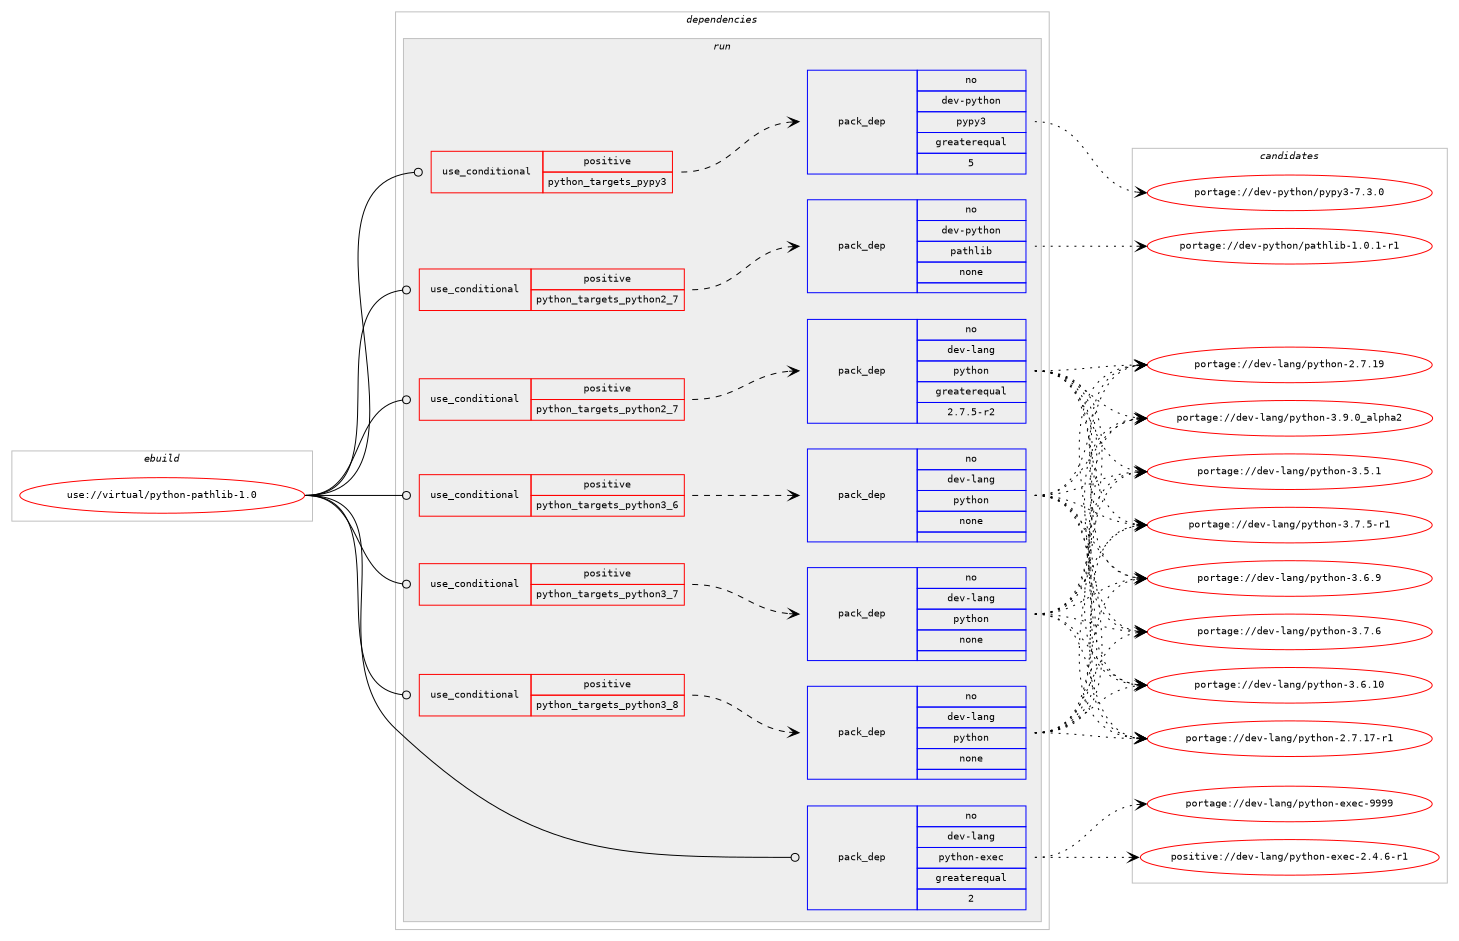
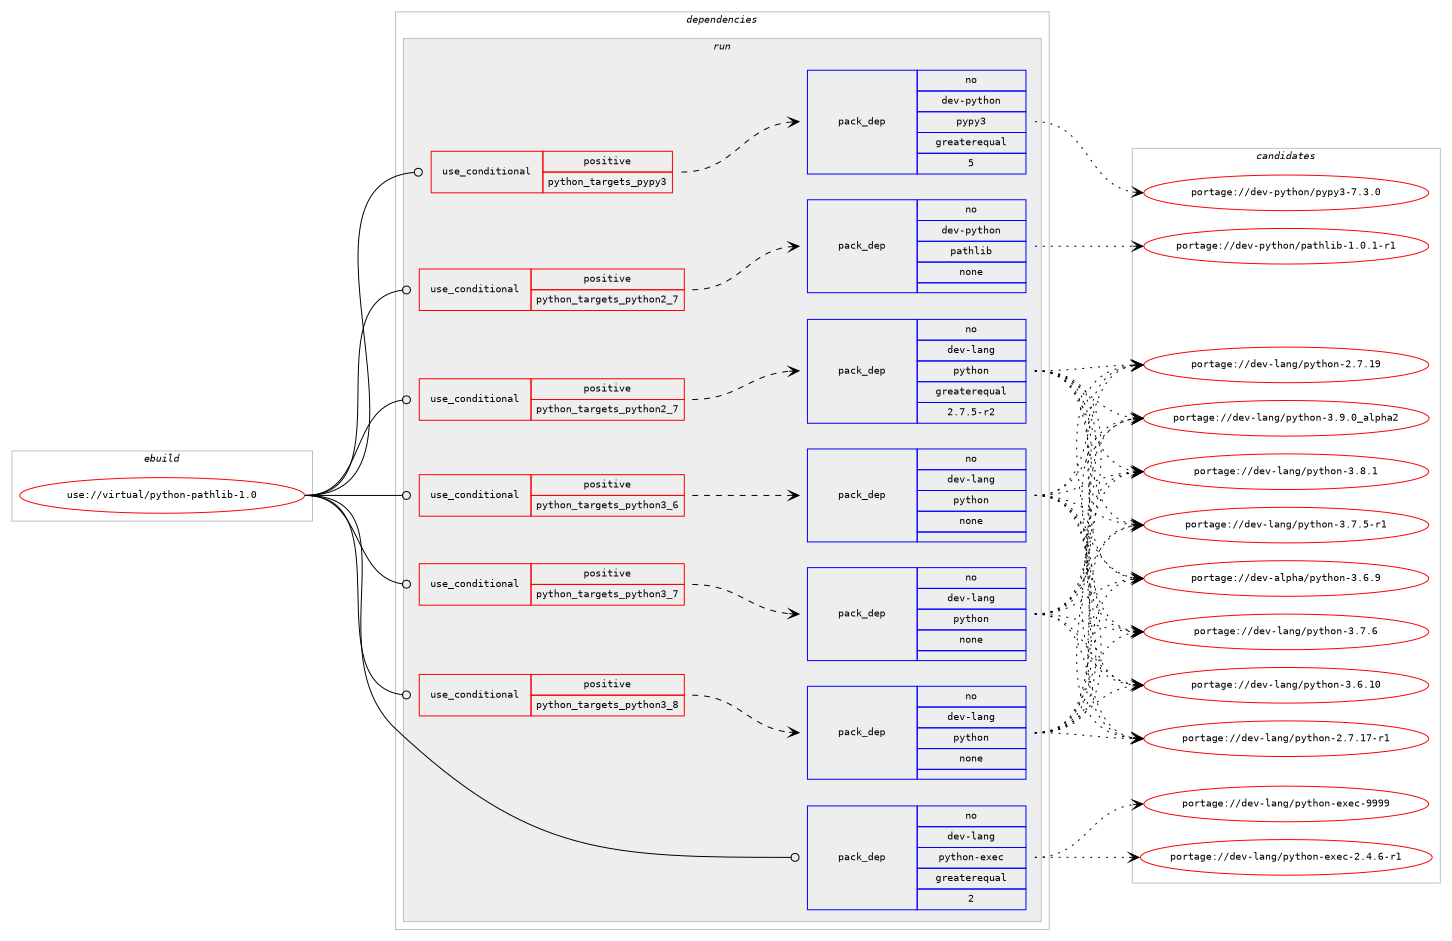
(1290, 472) -> (1286, 472)
(1290, 578) -> (1286, 578)
(1290, 857) -> (1286, 857)
